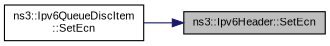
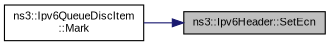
(74, 23) -> (74, 23)
